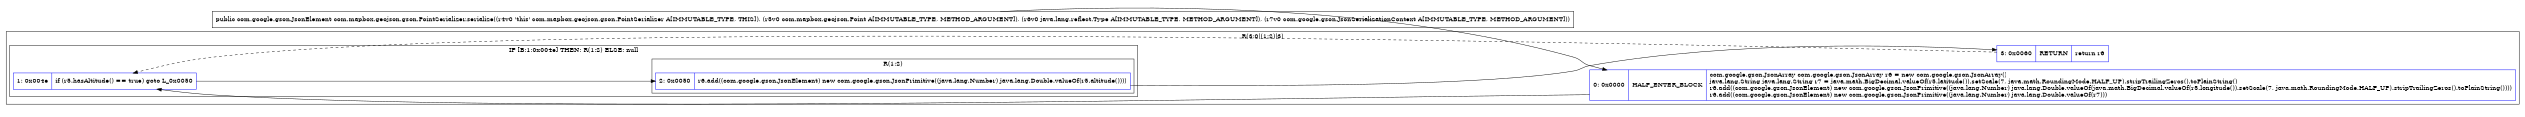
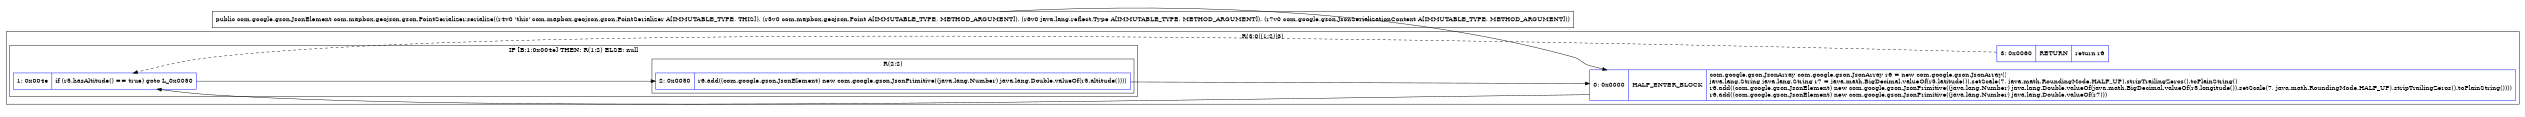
(893, 64) -> (893, 64)
(1562, 72) -> (1358, 83)
